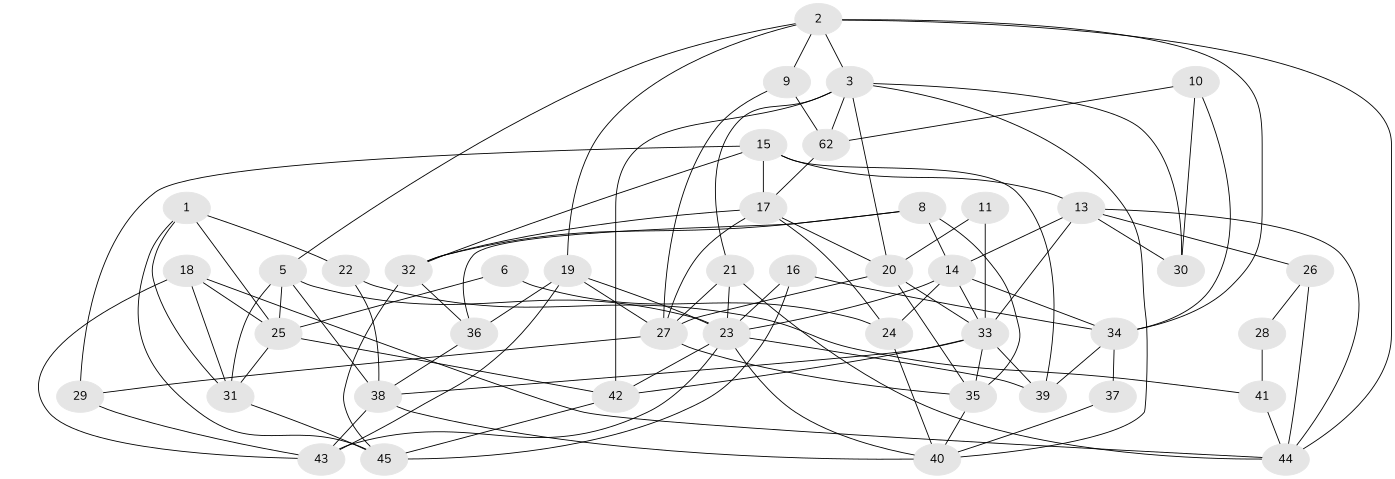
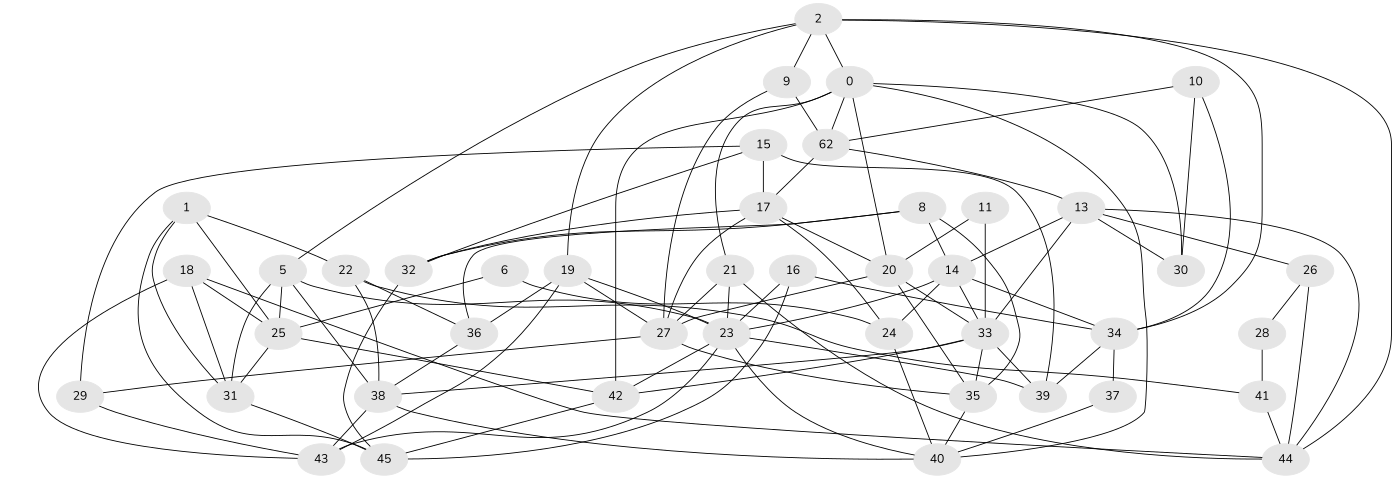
(850, 82) -> (850, 82)
(922, 177) -> (930, 164)
(449, 310) -> (426, 310)
